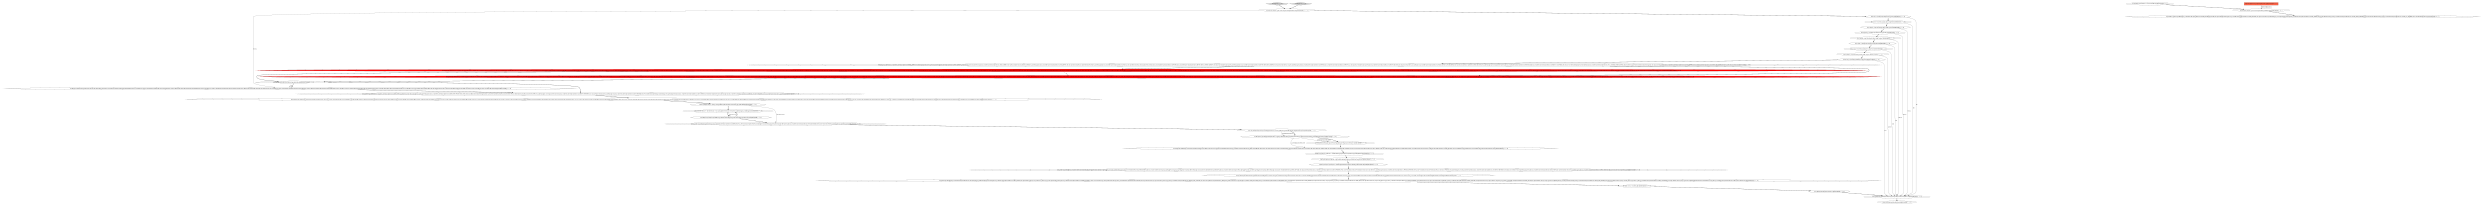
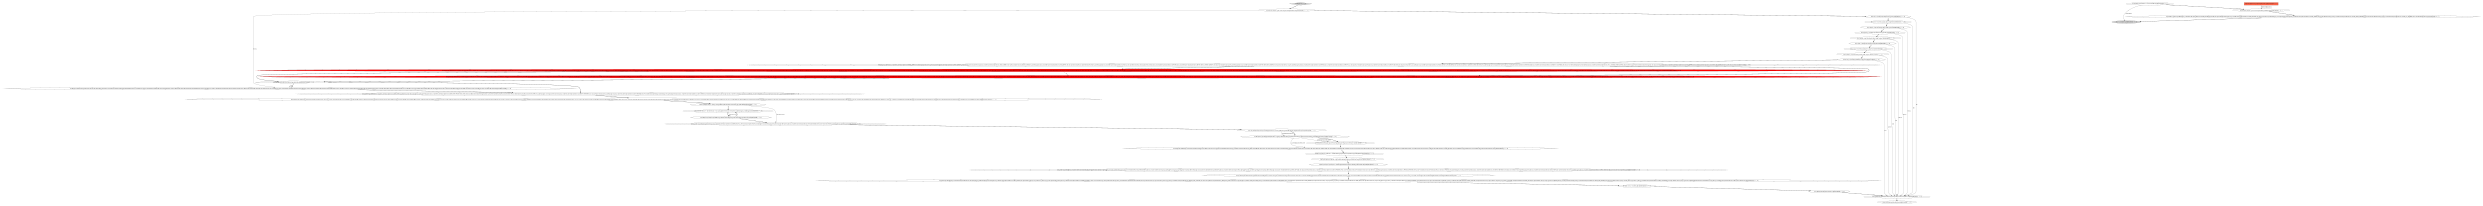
(1277, 4) -> none
none -> (2126, 22)
